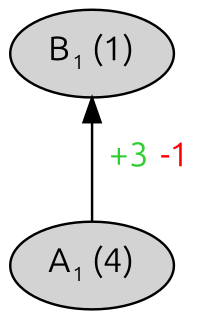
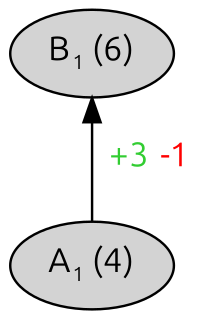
(110, 50) -> (110, 50)
